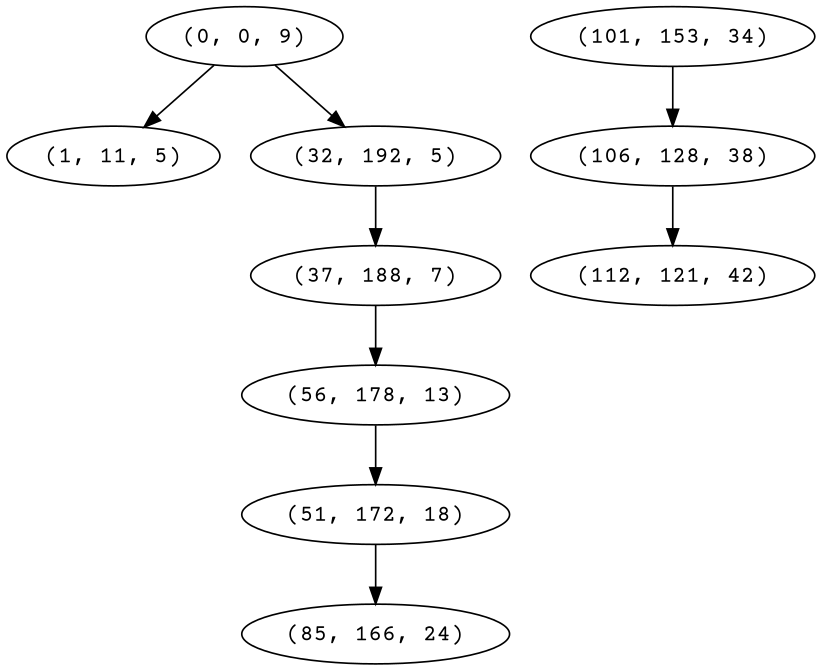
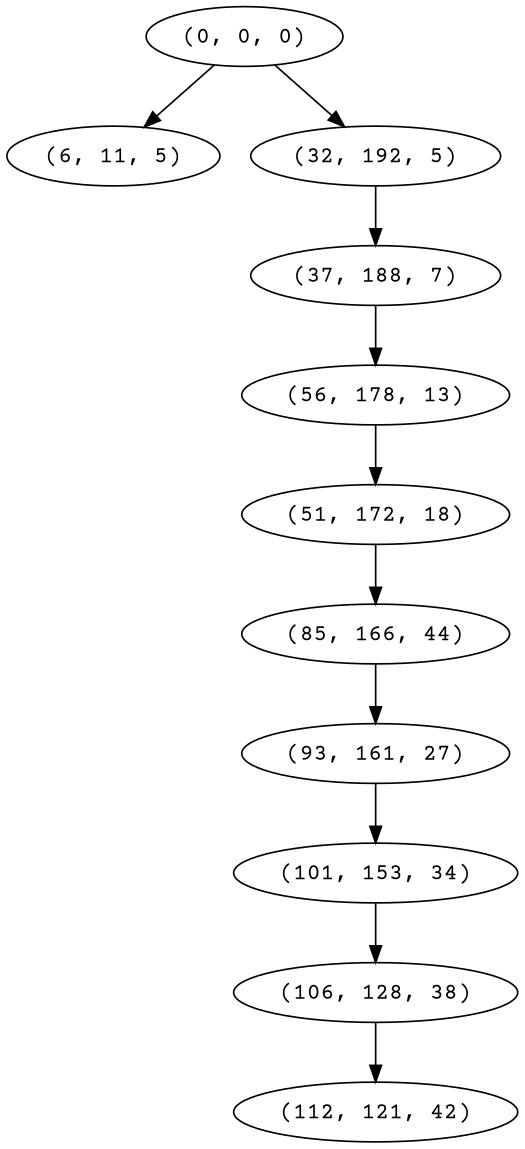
(245, 37) -> (245, 37)
(113, 156) -> (113, 156)
(376, 634) -> (376, 634)
none -> (376, 754)
